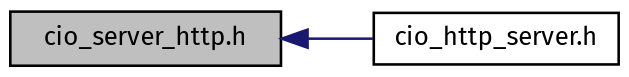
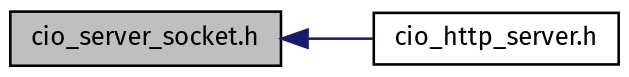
(146, 39) -> (146, 39)
